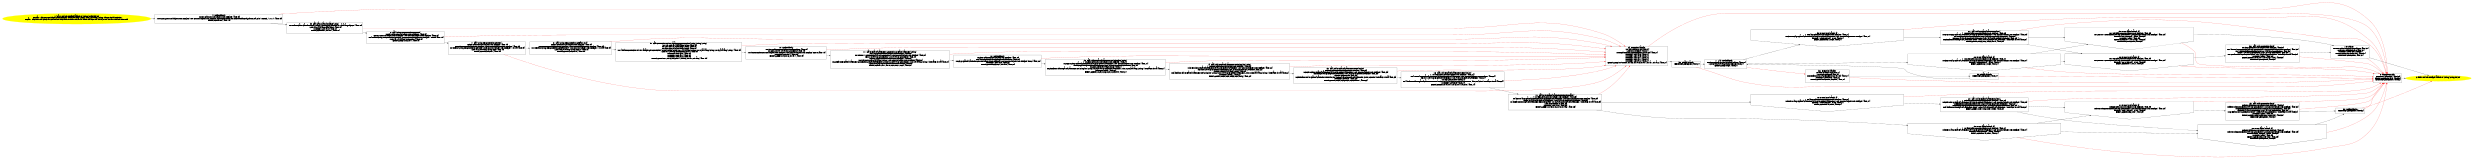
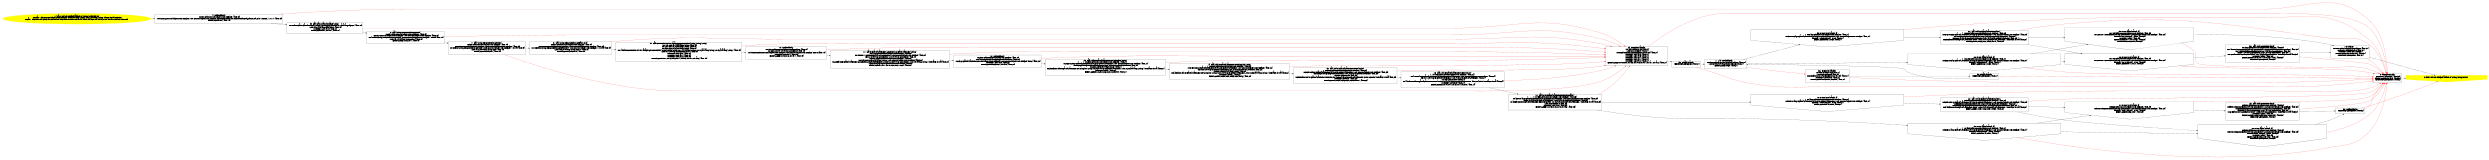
(2438, 78) -> (2446, 78)
